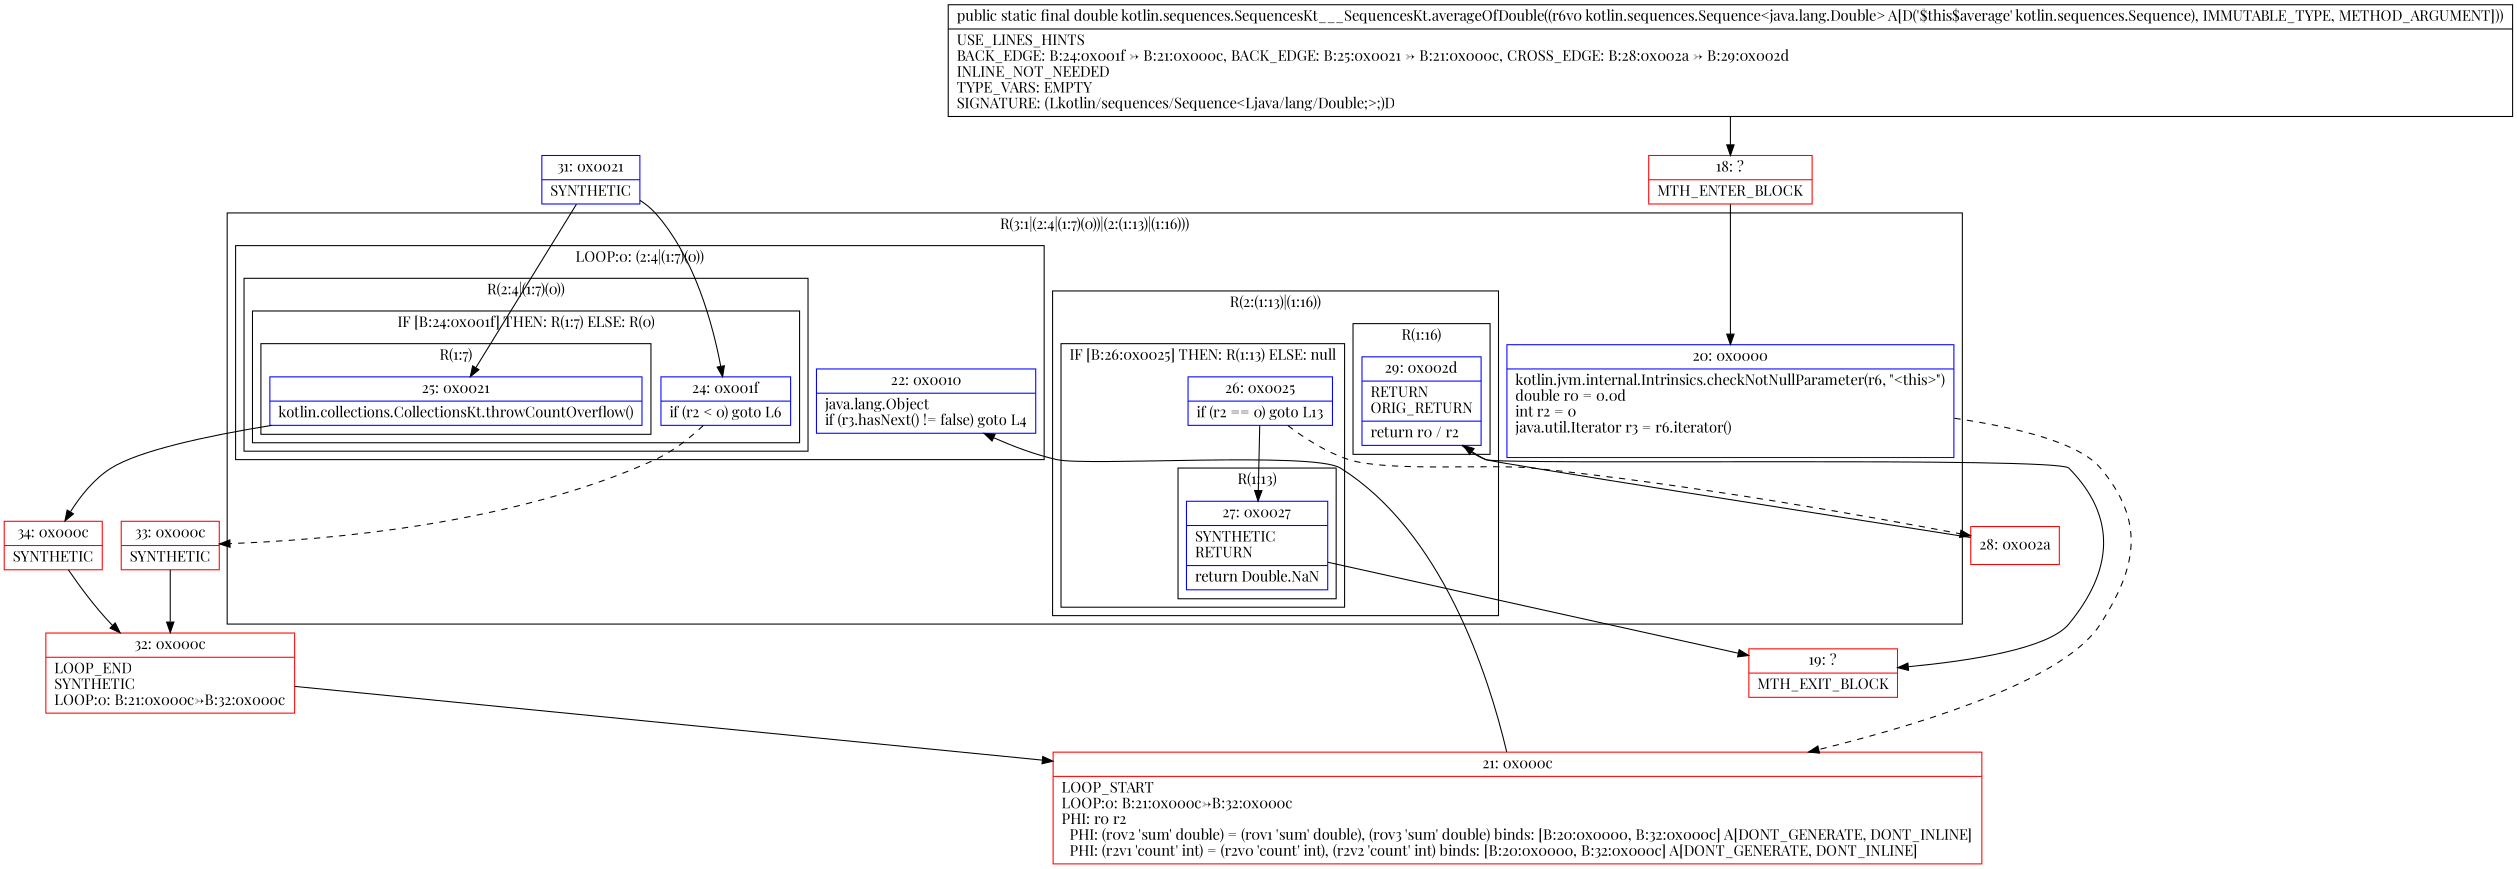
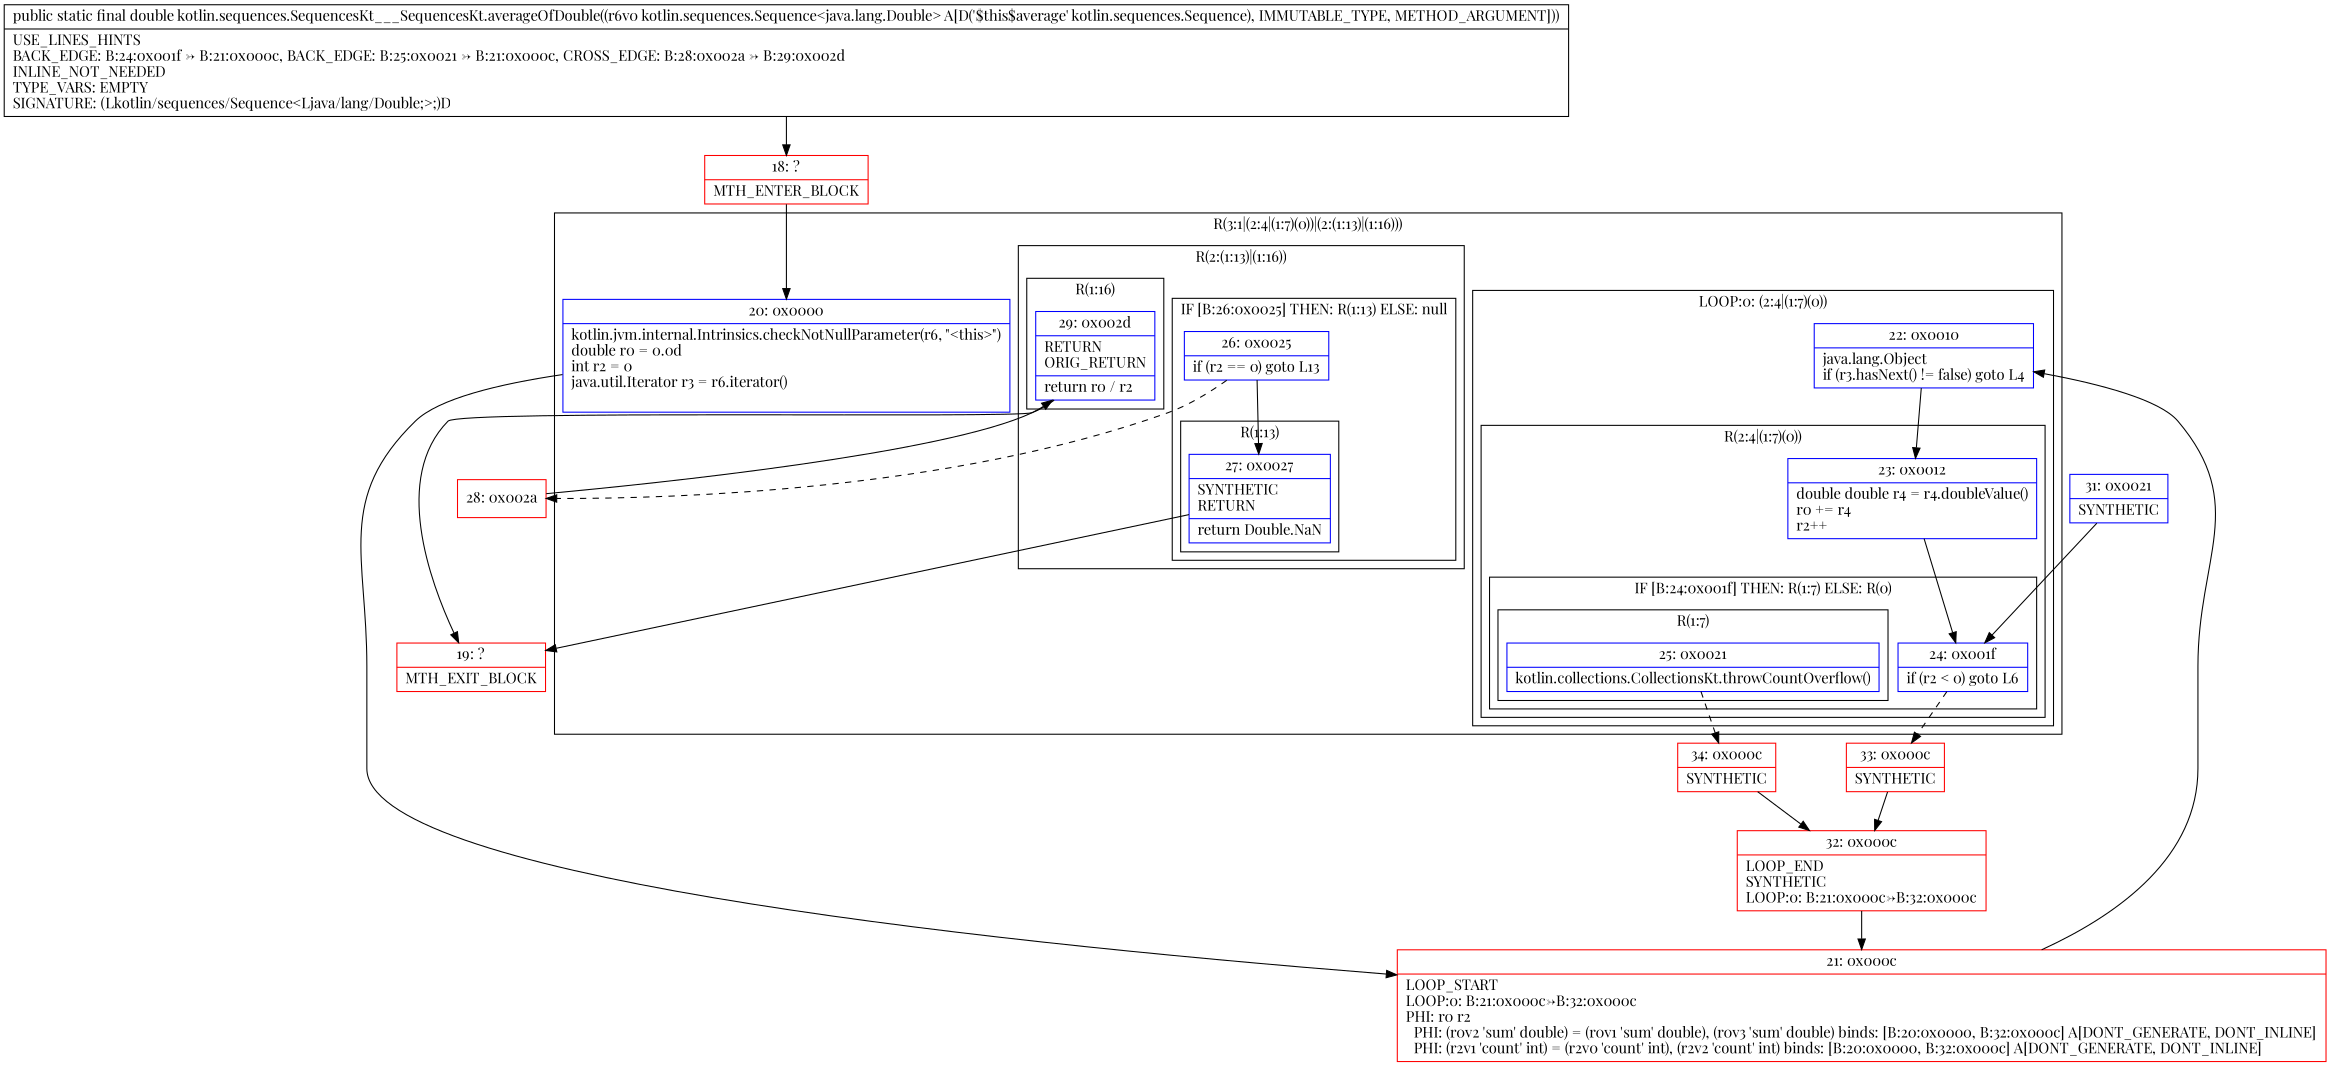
(526, 286) -> none
(161, 449) -> (1708, 712)
none -> (1912, 499)
(2104, 618) -> (604, 876)
